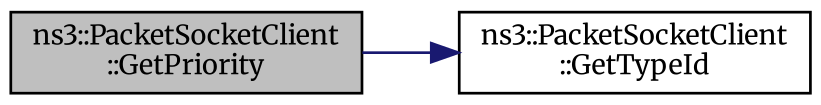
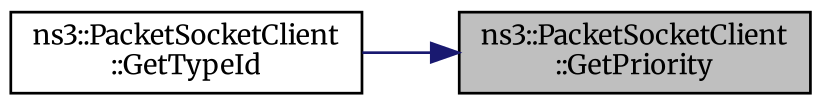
(397, 53) -> (397, 53)
